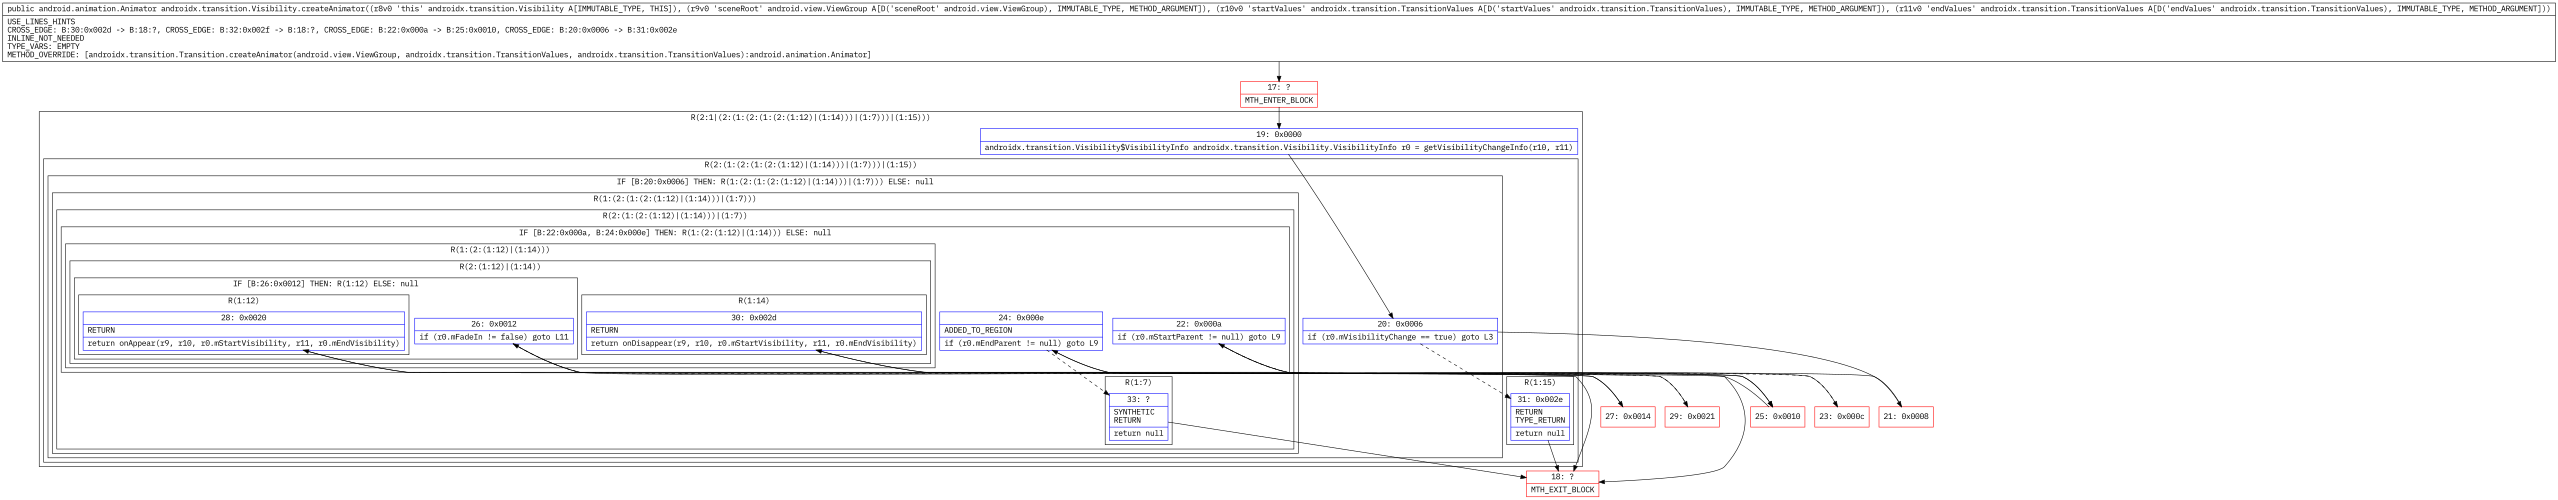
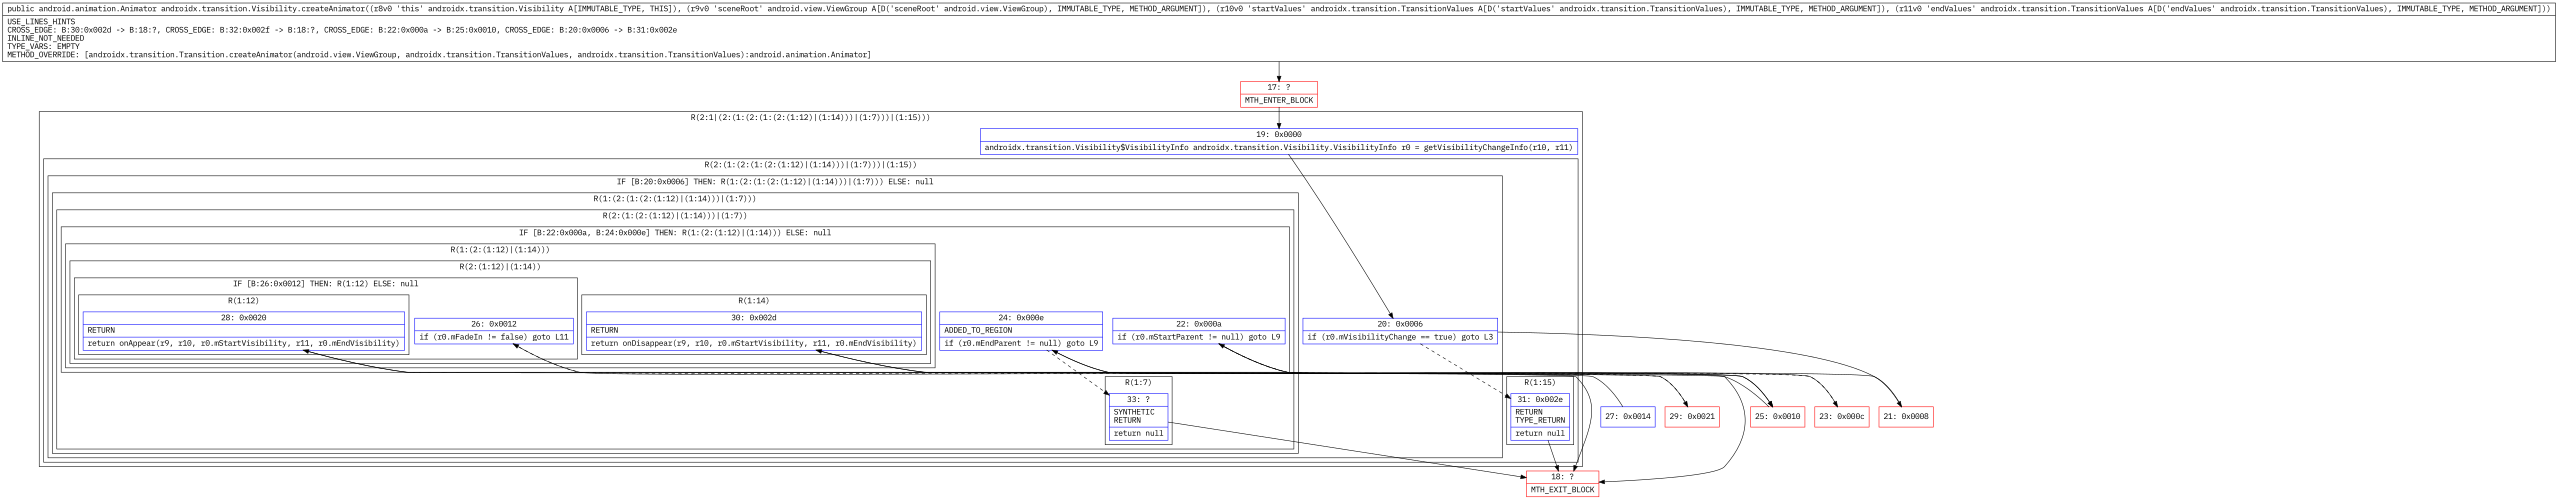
(1069, 373) -> none
(1628, 417) -> (1628, 417)
